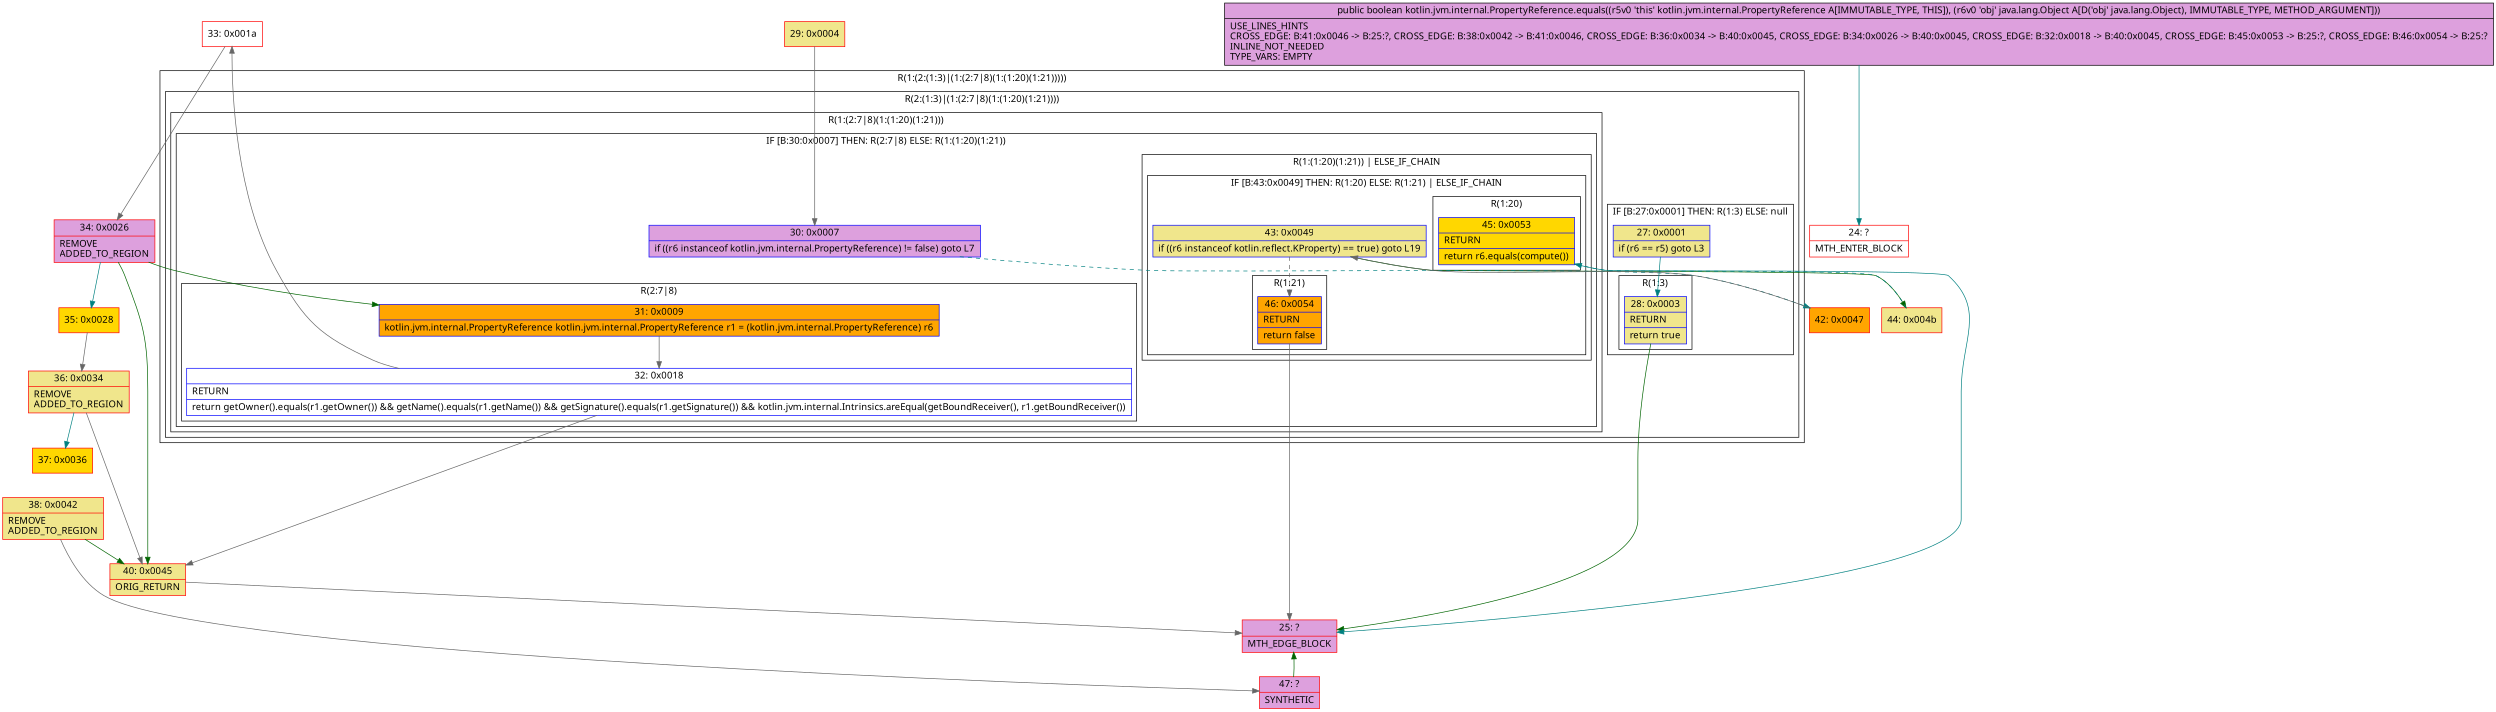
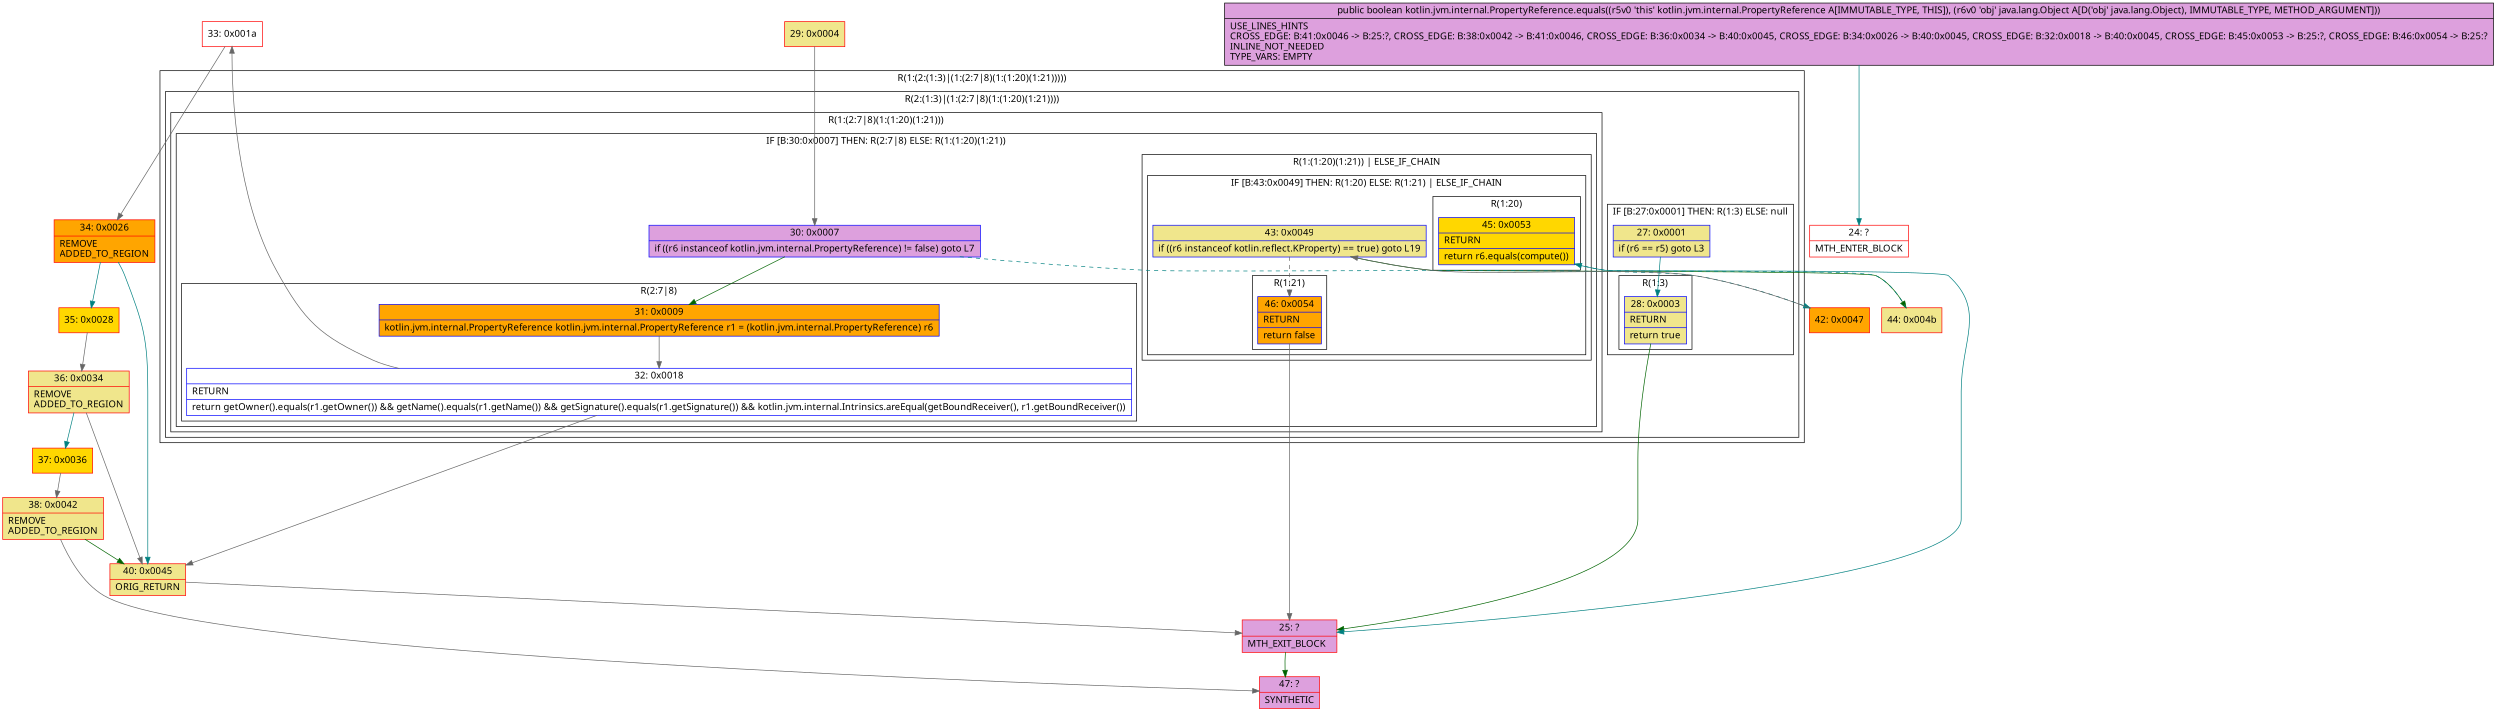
(105, 241) -> (105, 241)
(259, 288) -> (740, 279)
(148, 407) -> (148, 407)
none -> (59, 482)
(1290, 644) -> (1287, 644)
(1294, 668) -> (1285, 661)
